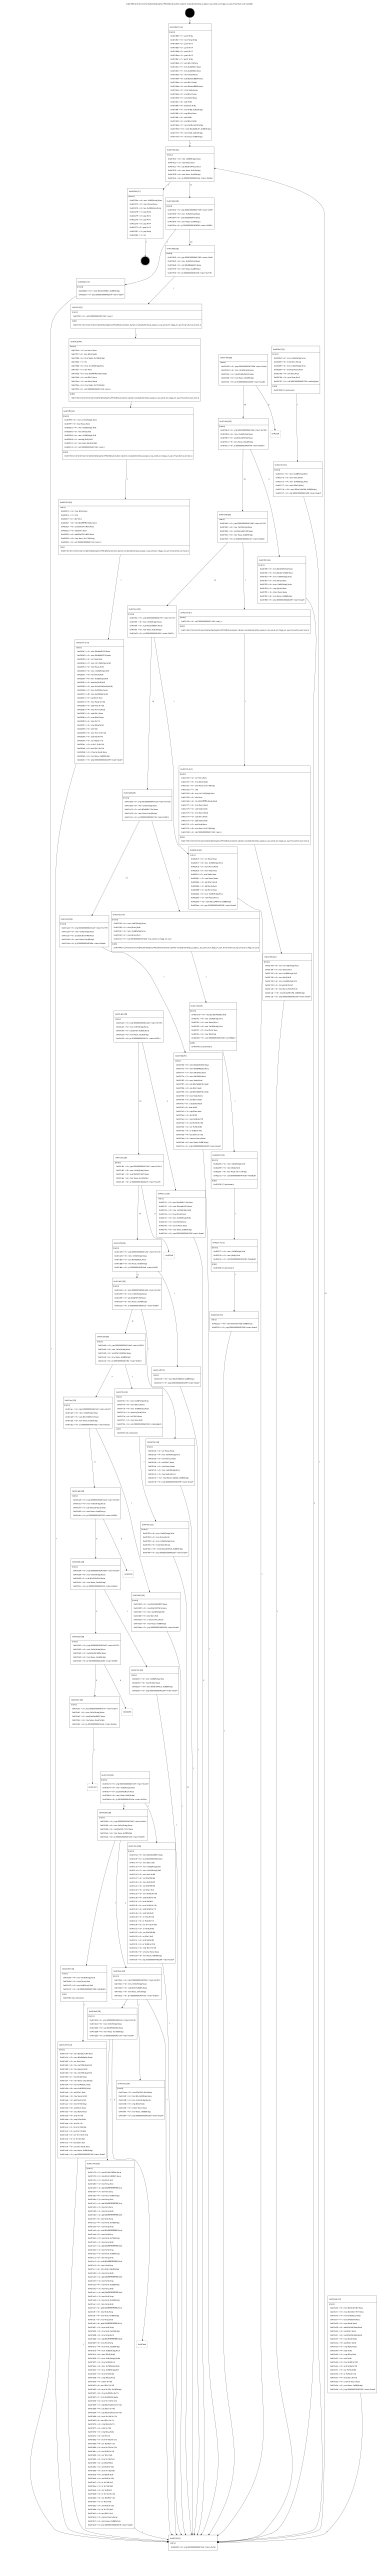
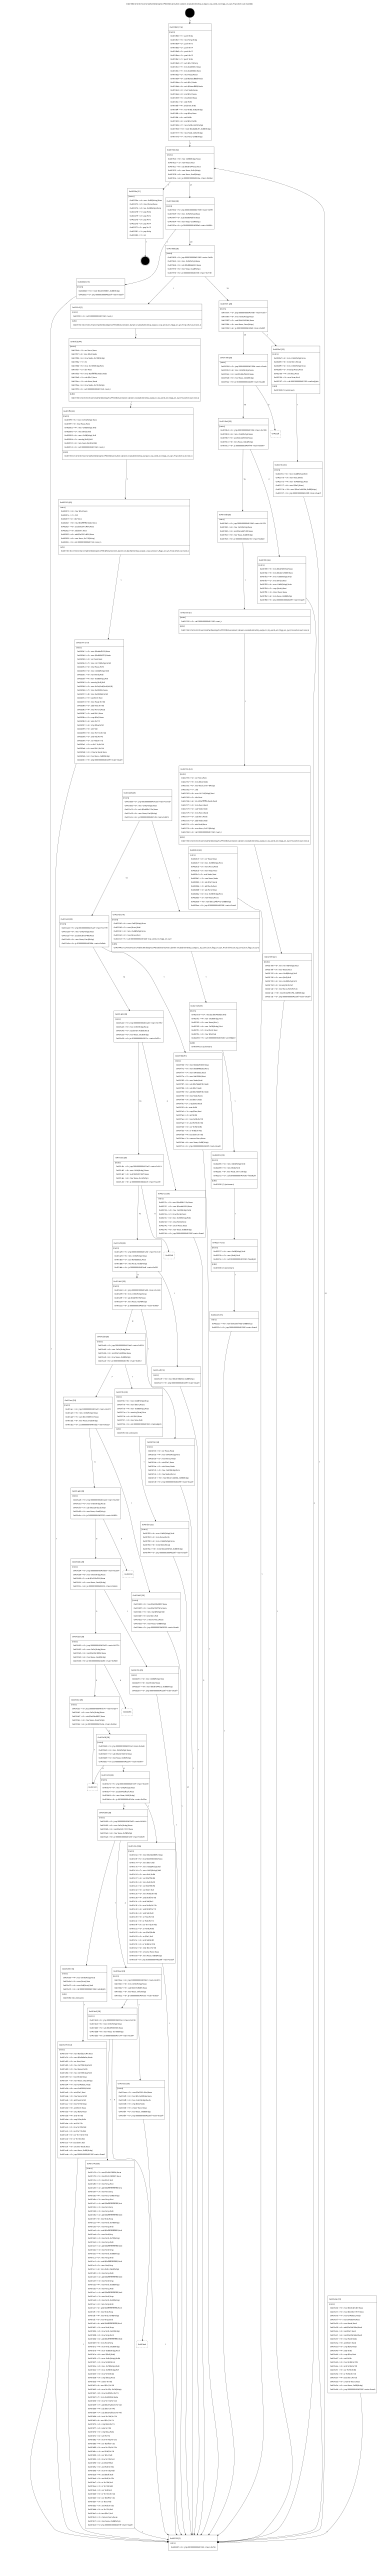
none -> (243, 316)
(152, 621) -> none
none -> (111, 978)
none -> (121, 1750)
(166, 2265) -> (152, 2327)
